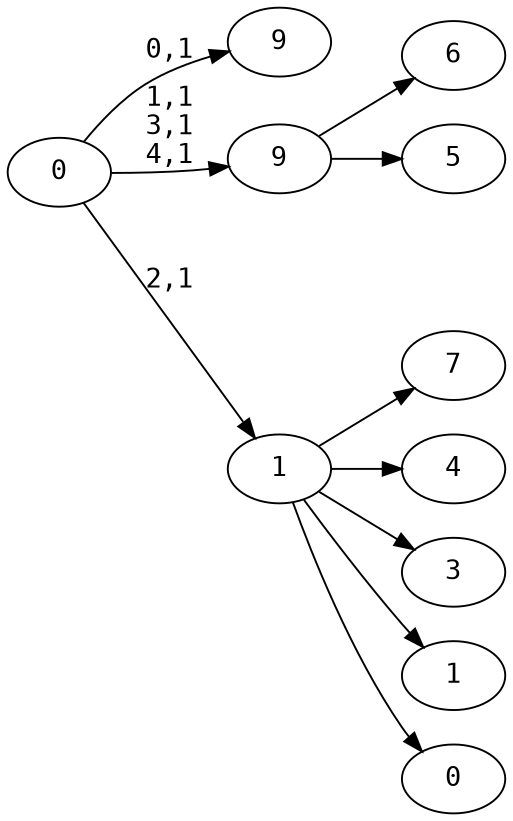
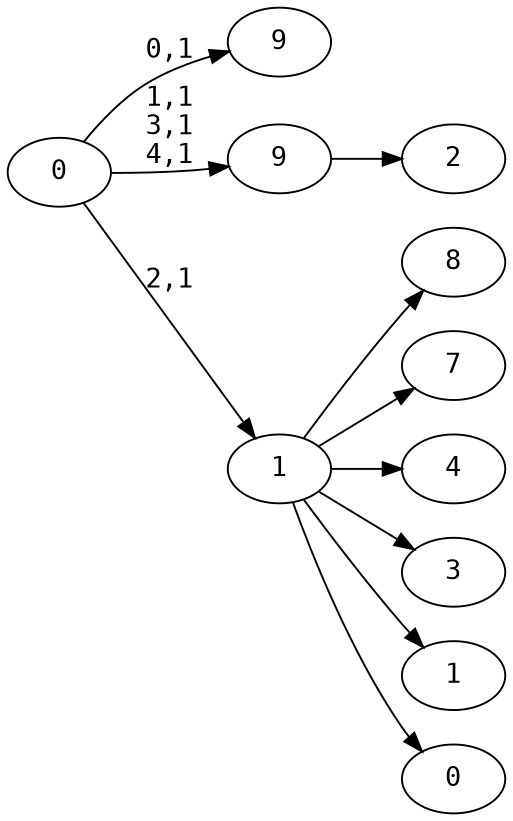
(454, 56) -> none
(454, 159) -> (454, 159)
none -> (454, 262)
